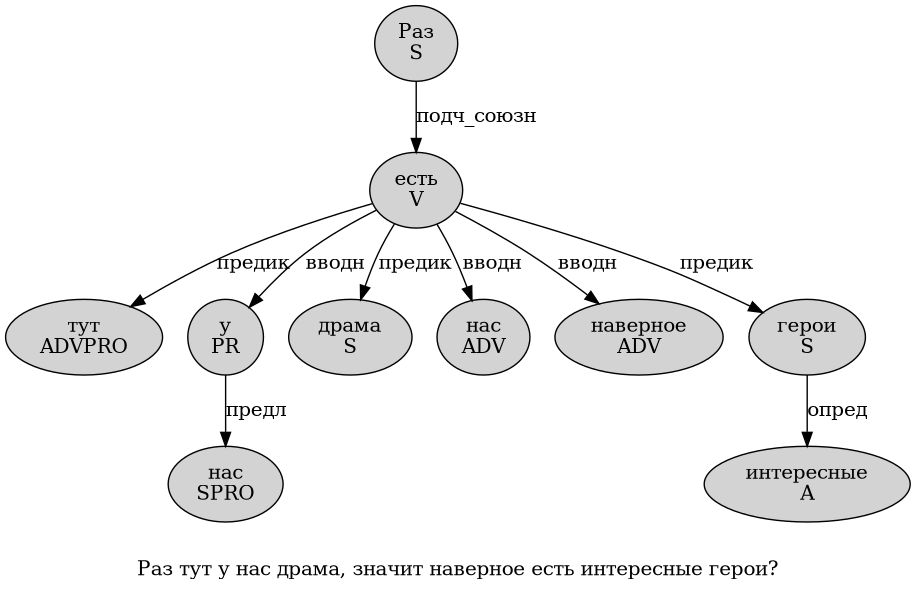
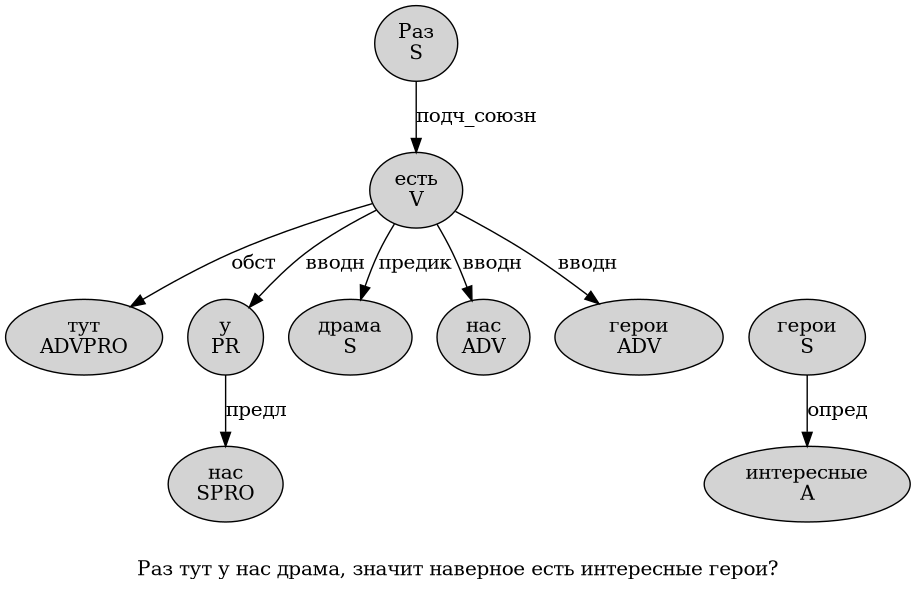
(608, 248) -> none
(254, 264) -> (254, 264)
(639, 337) -> (639, 337)
